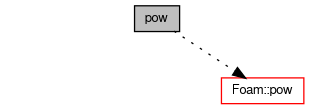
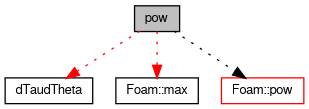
none -> (49, 91)
none -> (157, 91)
